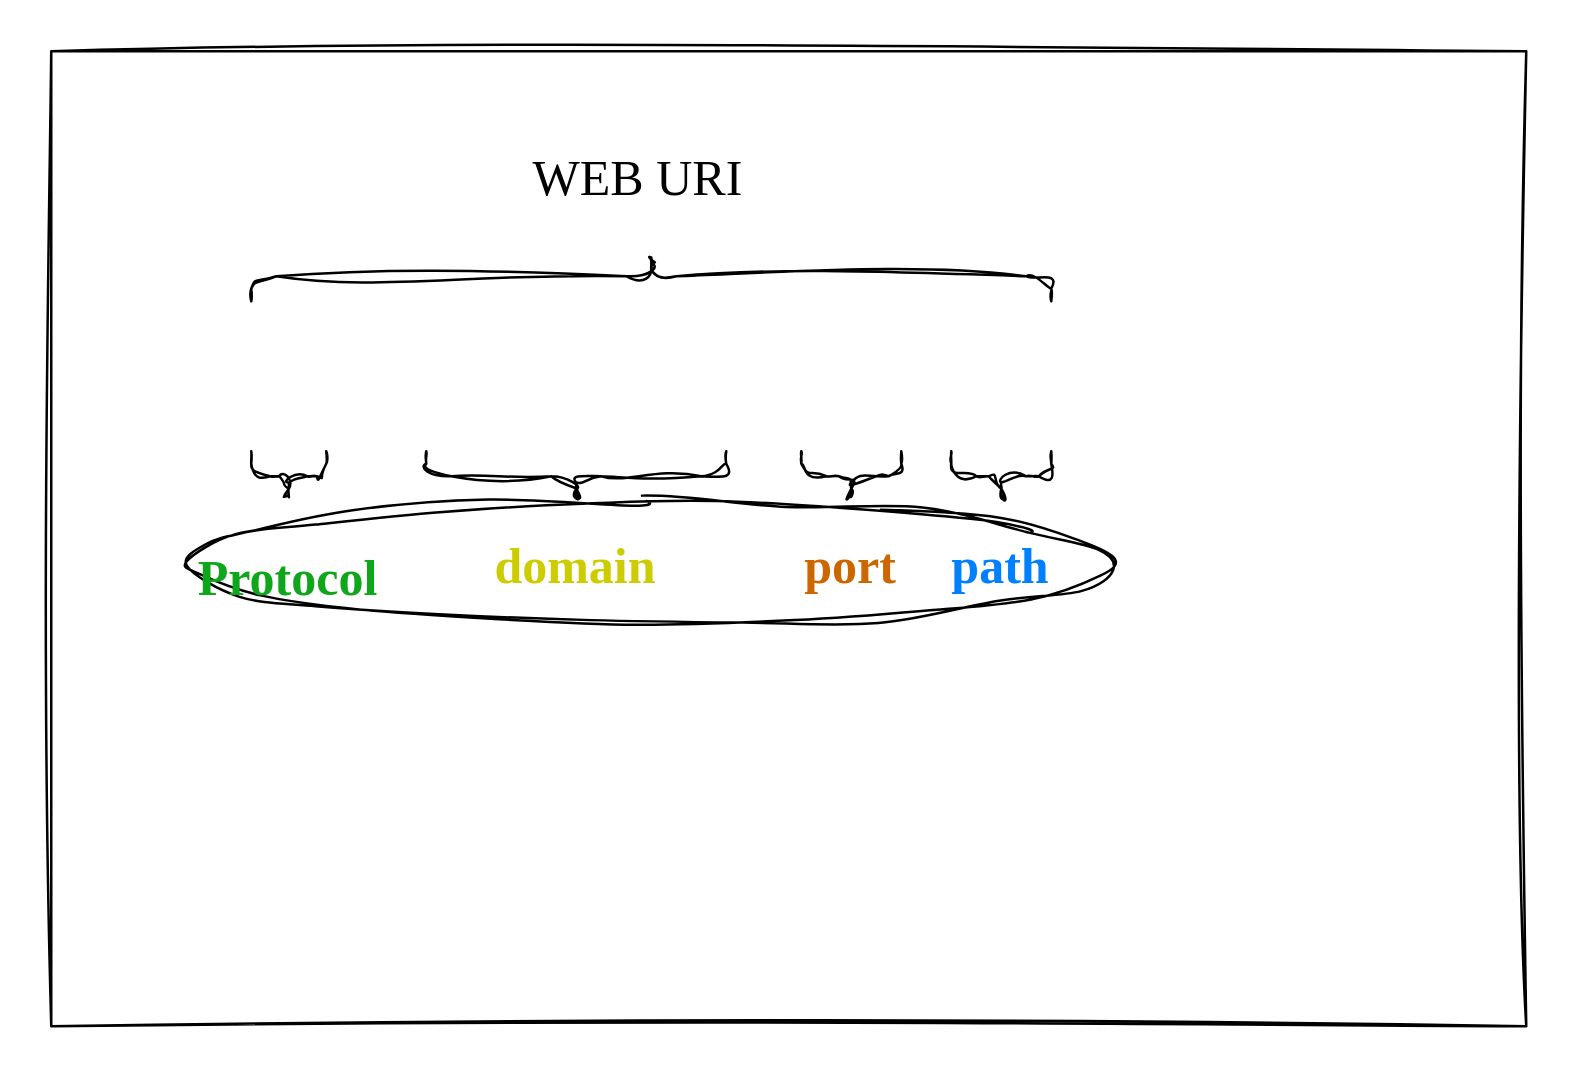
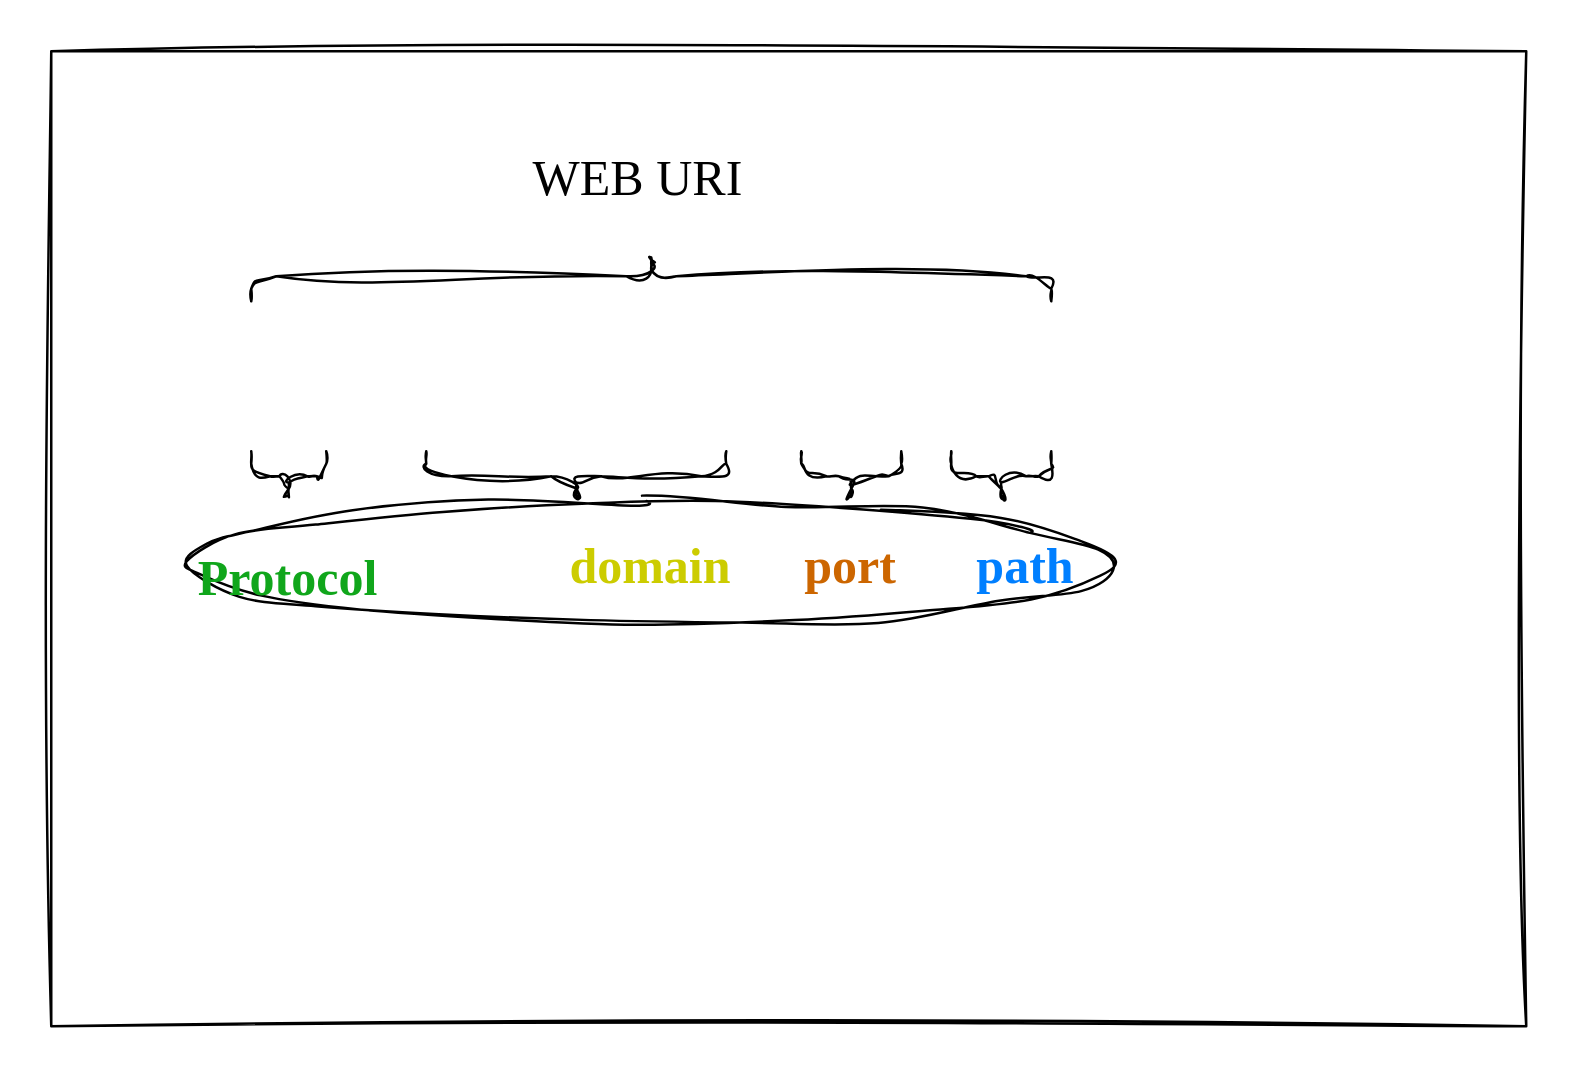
(576, 564) -> (651, 564)
(1001, 564) -> (1026, 564)
